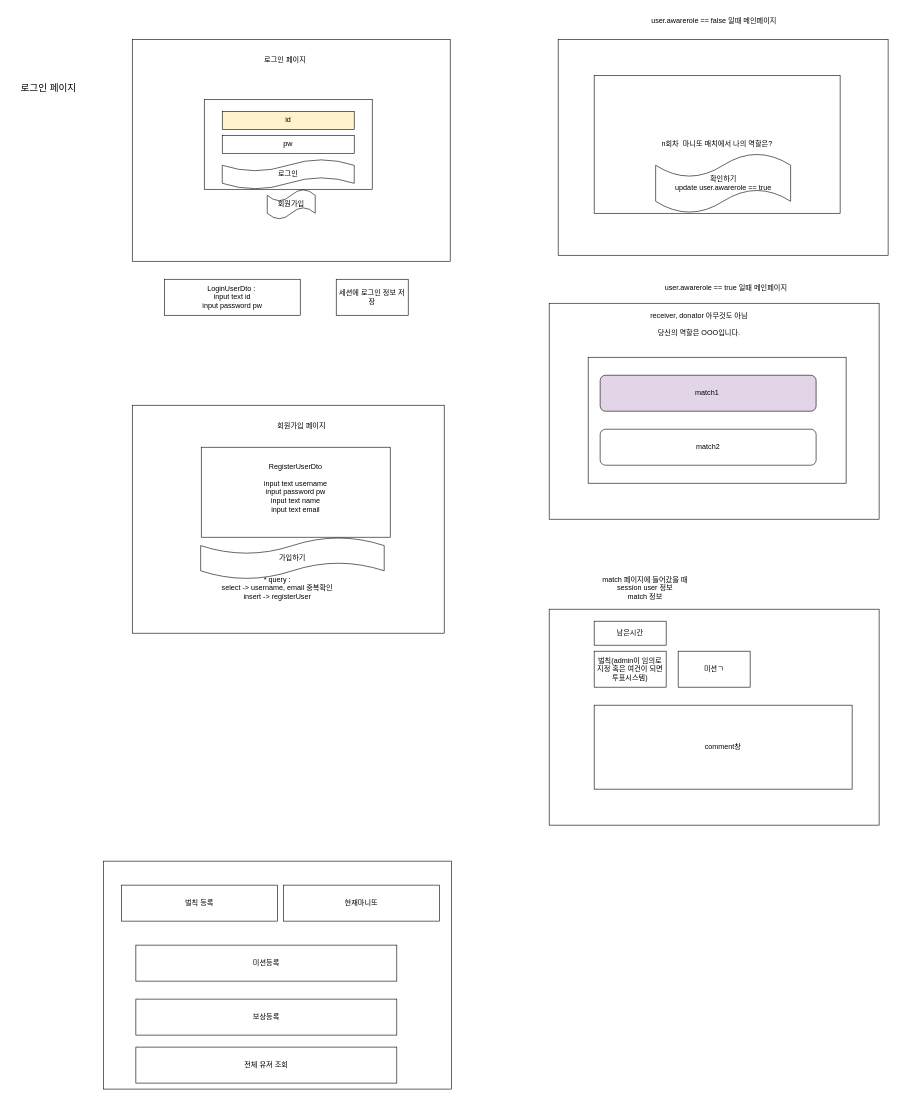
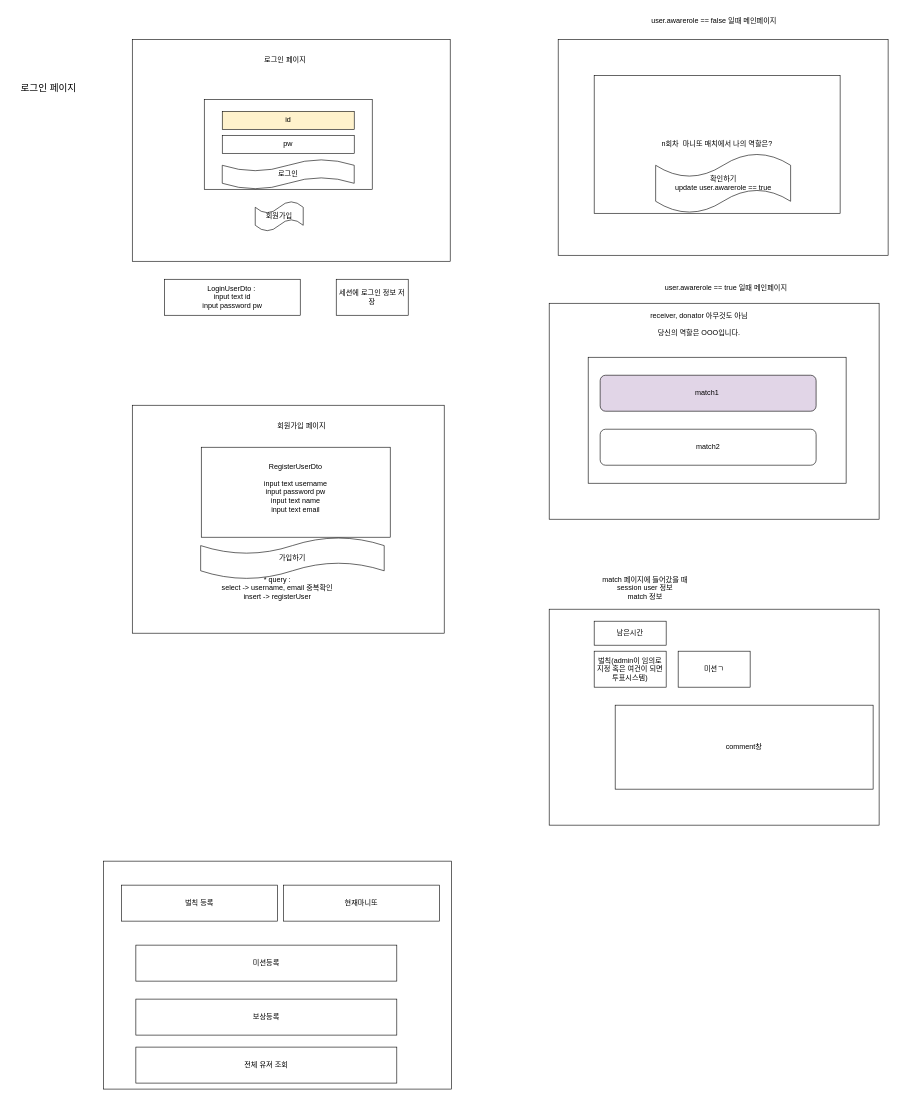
(291, 204) -> (279, 216)
(723, 747) -> (744, 747)
